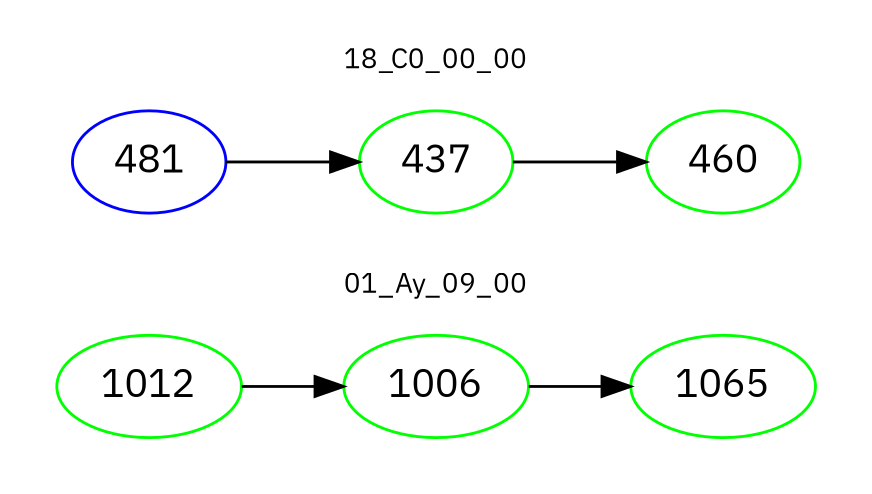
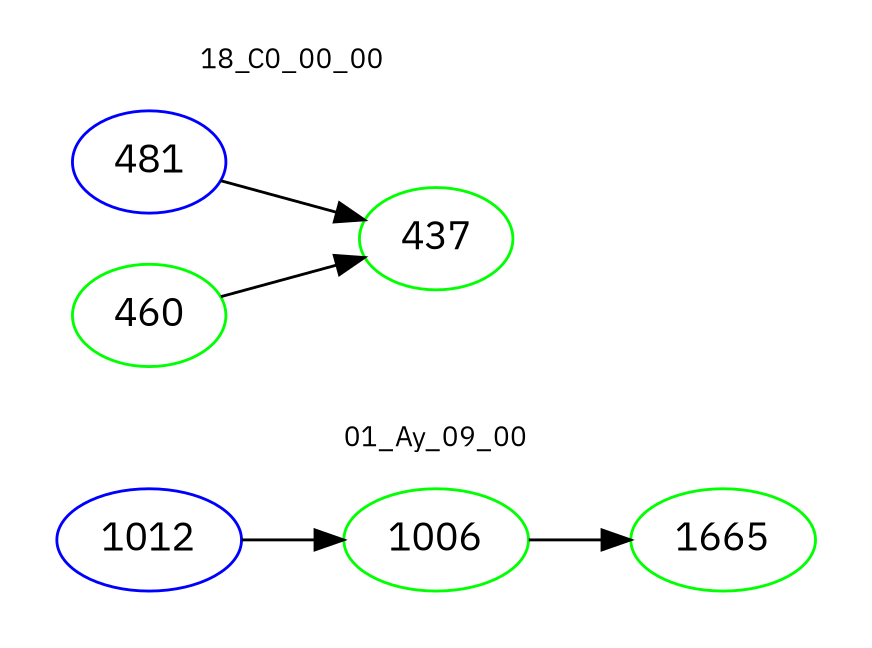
(565, 162) -> (279, 281)
(149, 386) -> (149, 540)
(723, 386) -> (723, 540)
